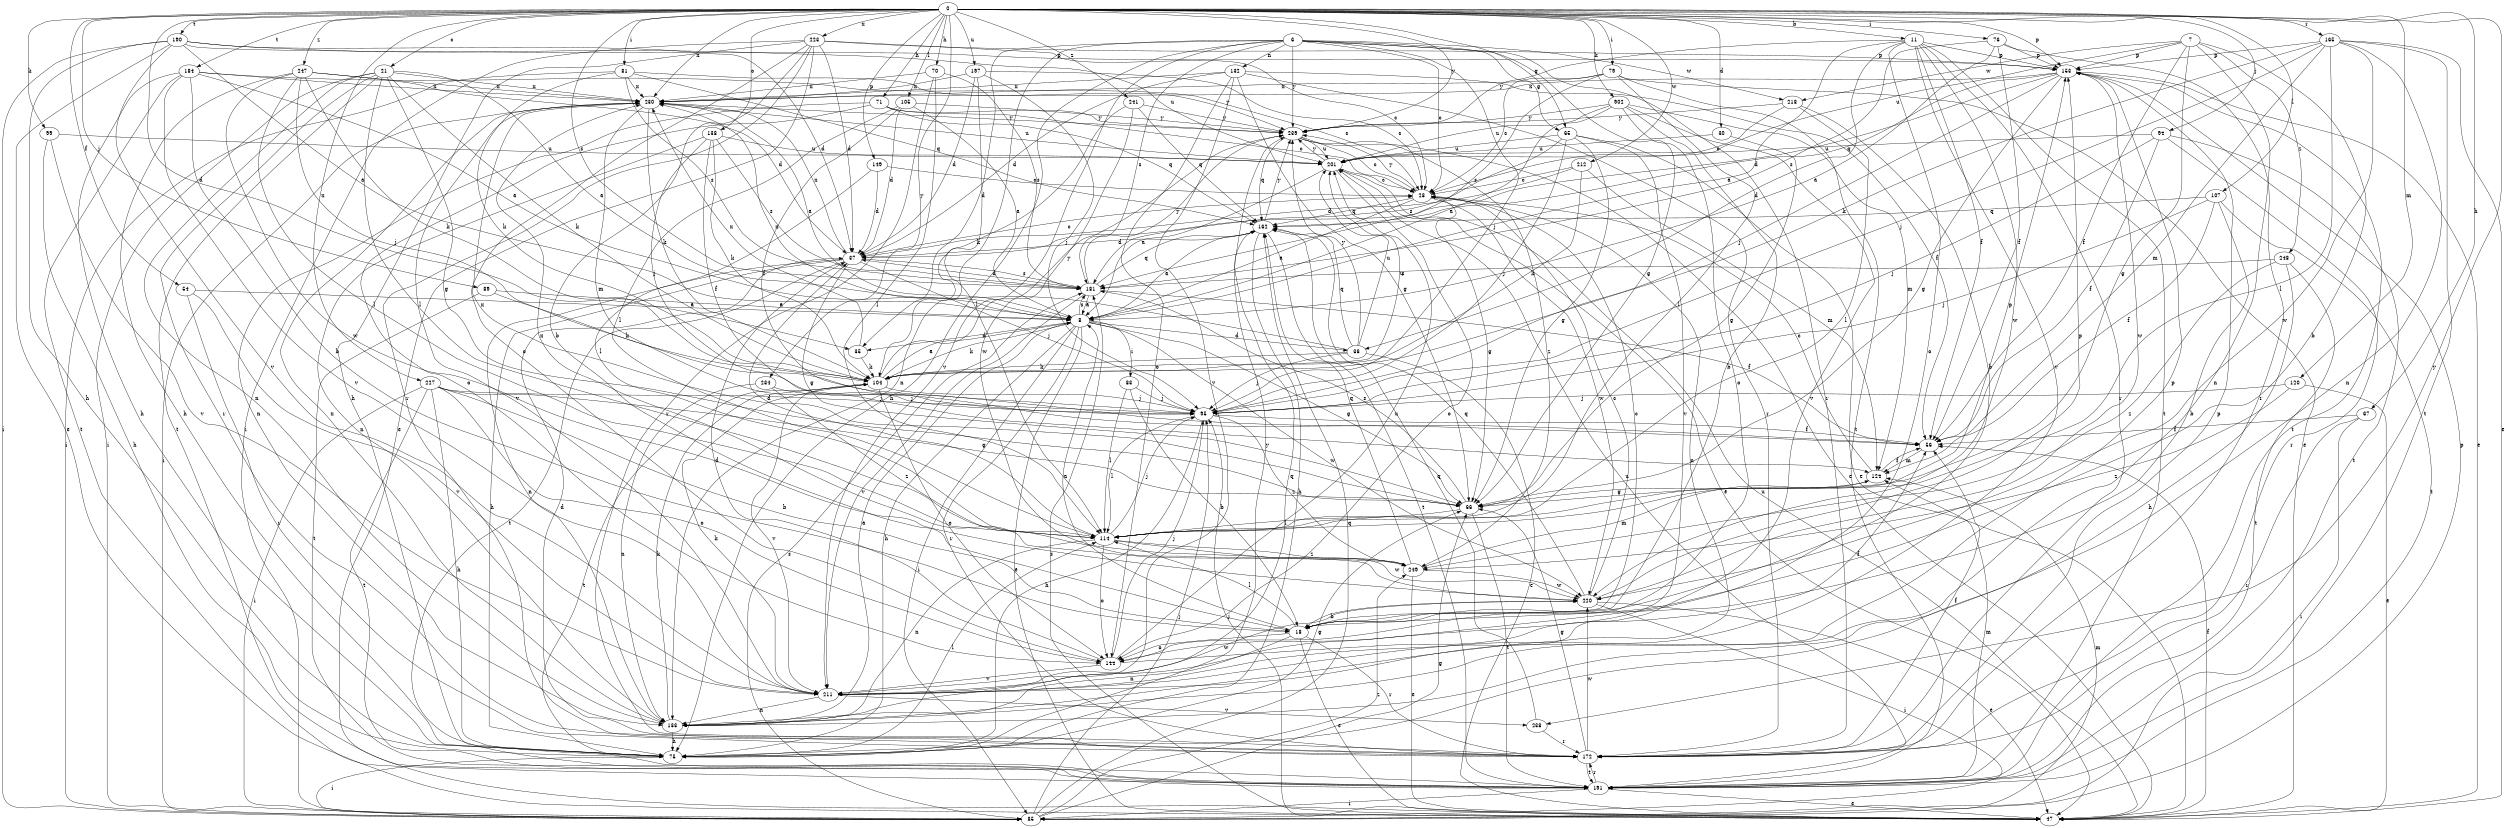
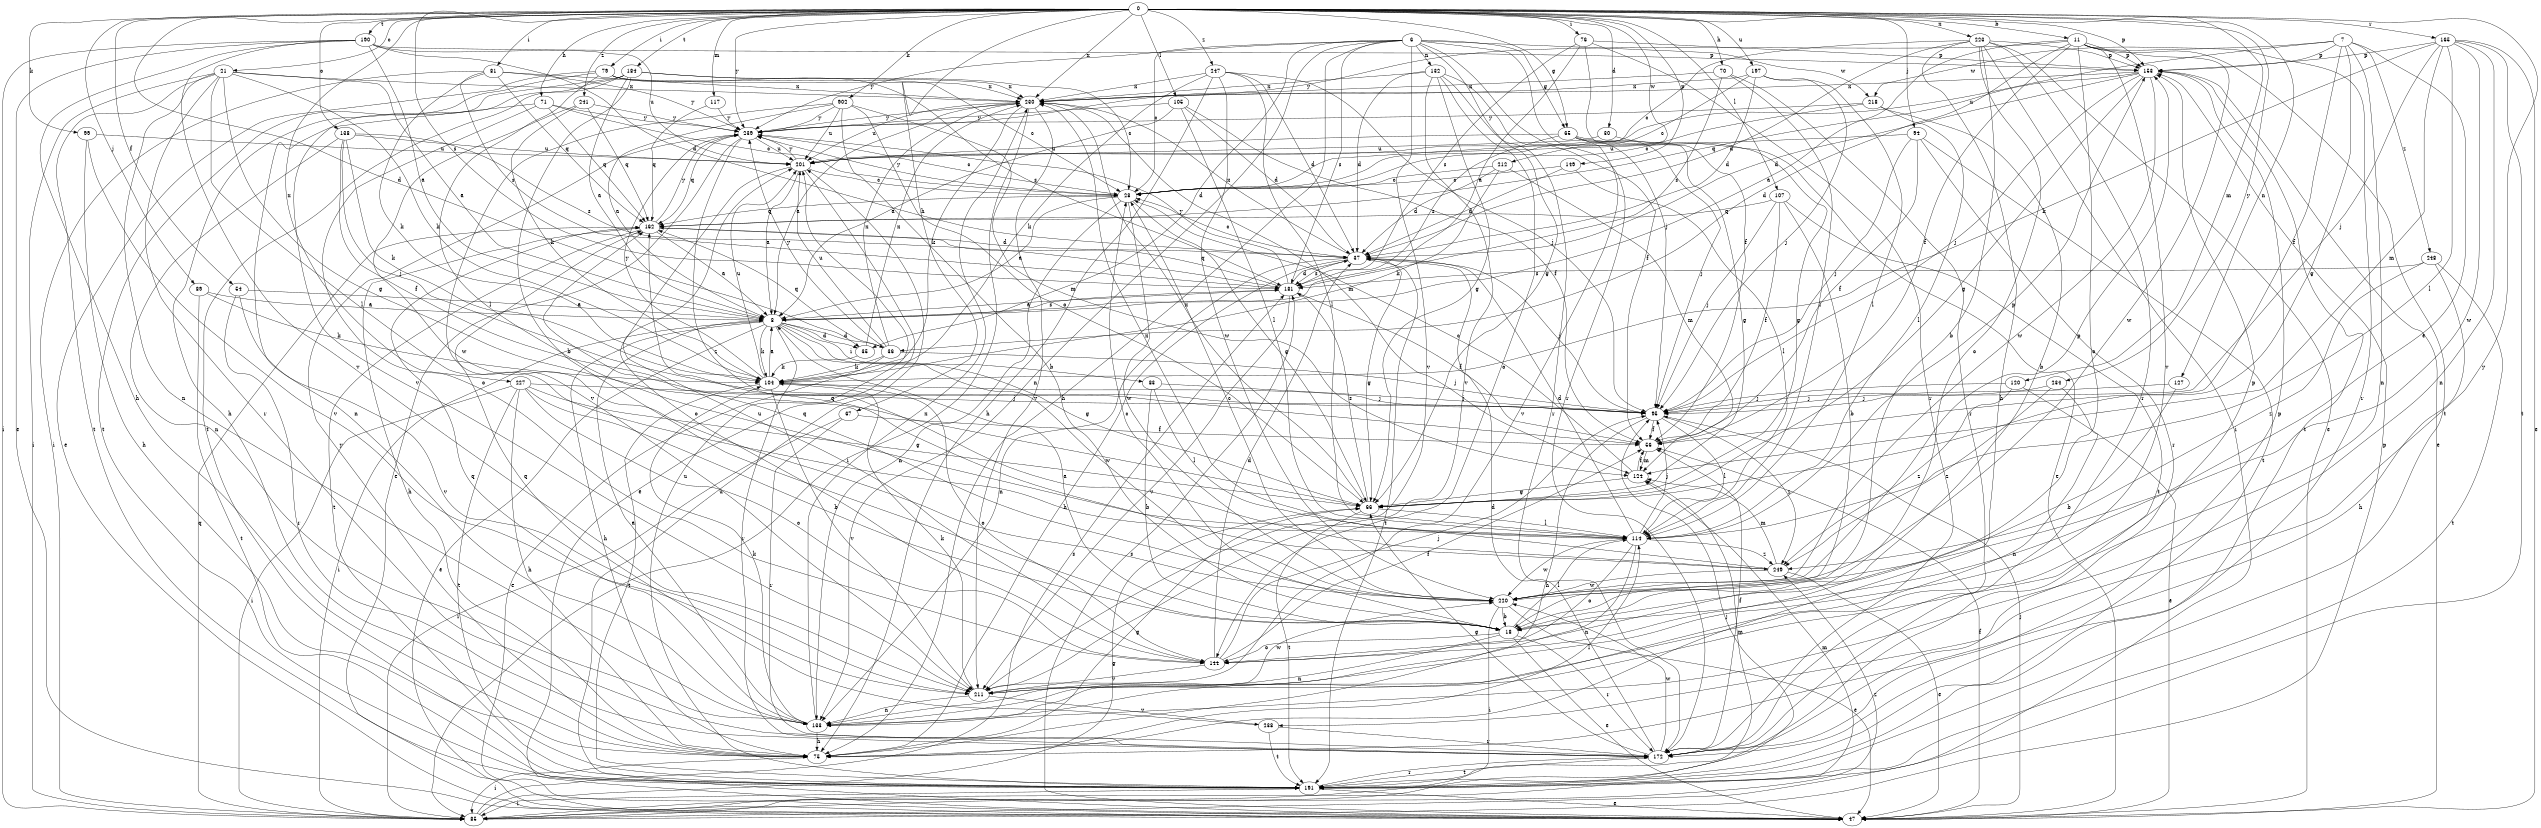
none -> (715, 102)
(2313, 336) -> (2424, 336)
none -> (2179, 383)
(1686, 568) -> (1087, 319)
none -> (1276, 762)
